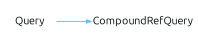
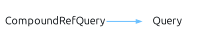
(71, 21) -> (121, 21)
